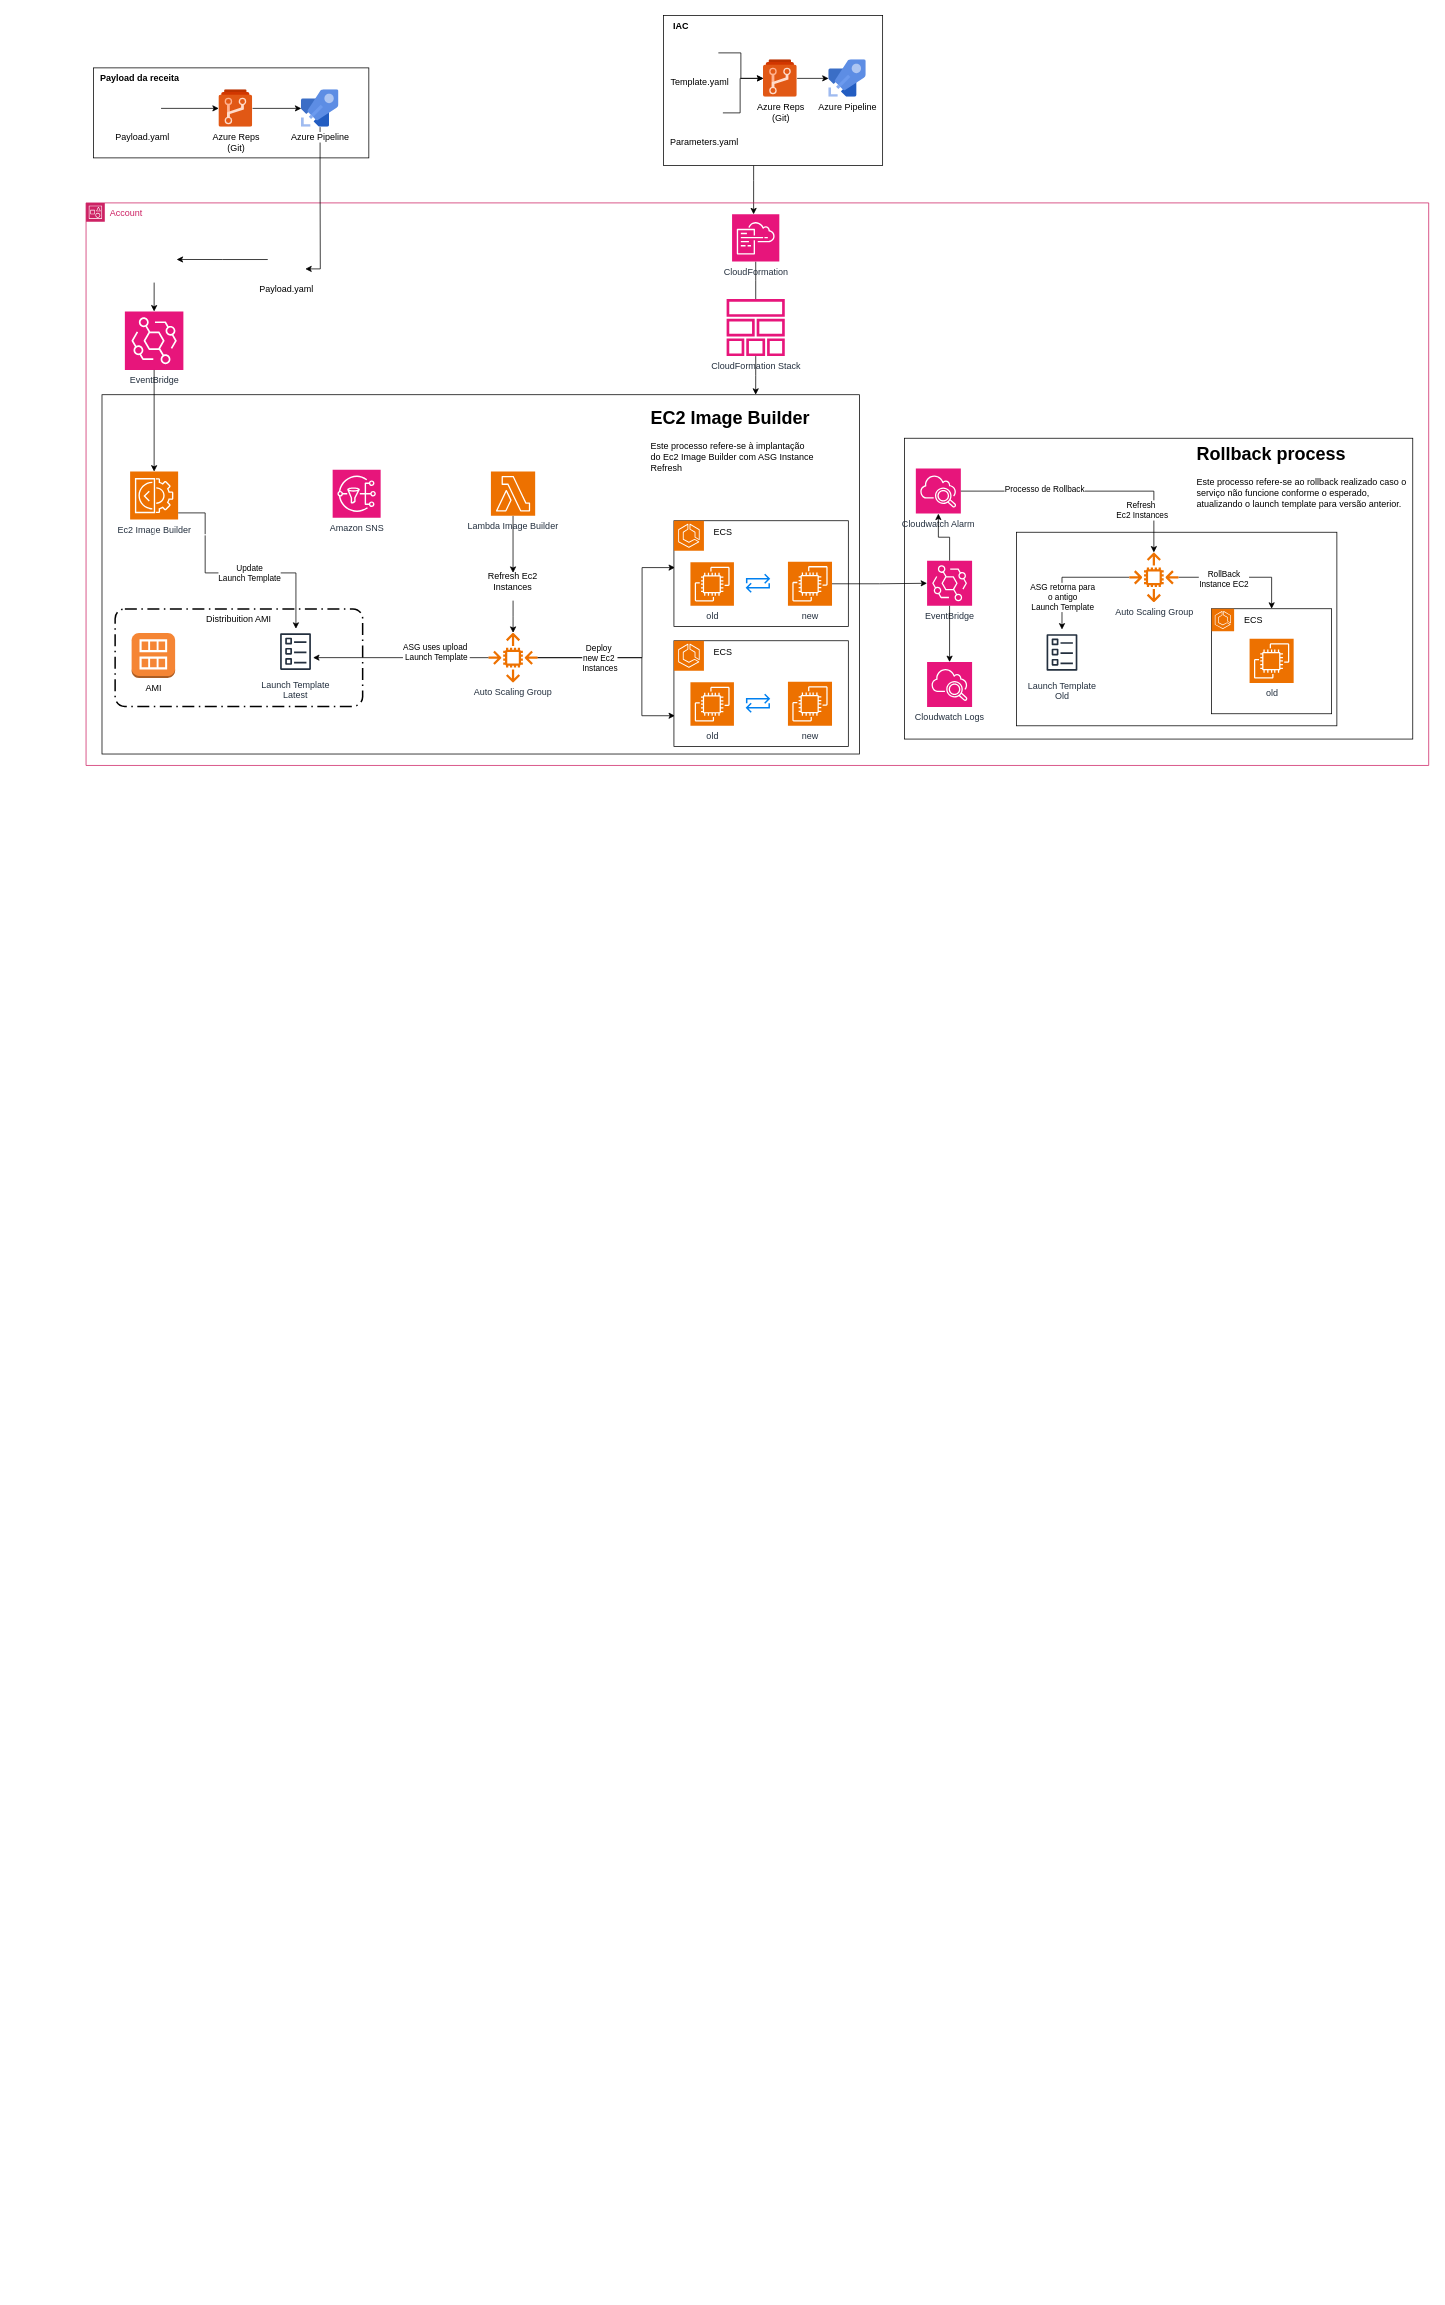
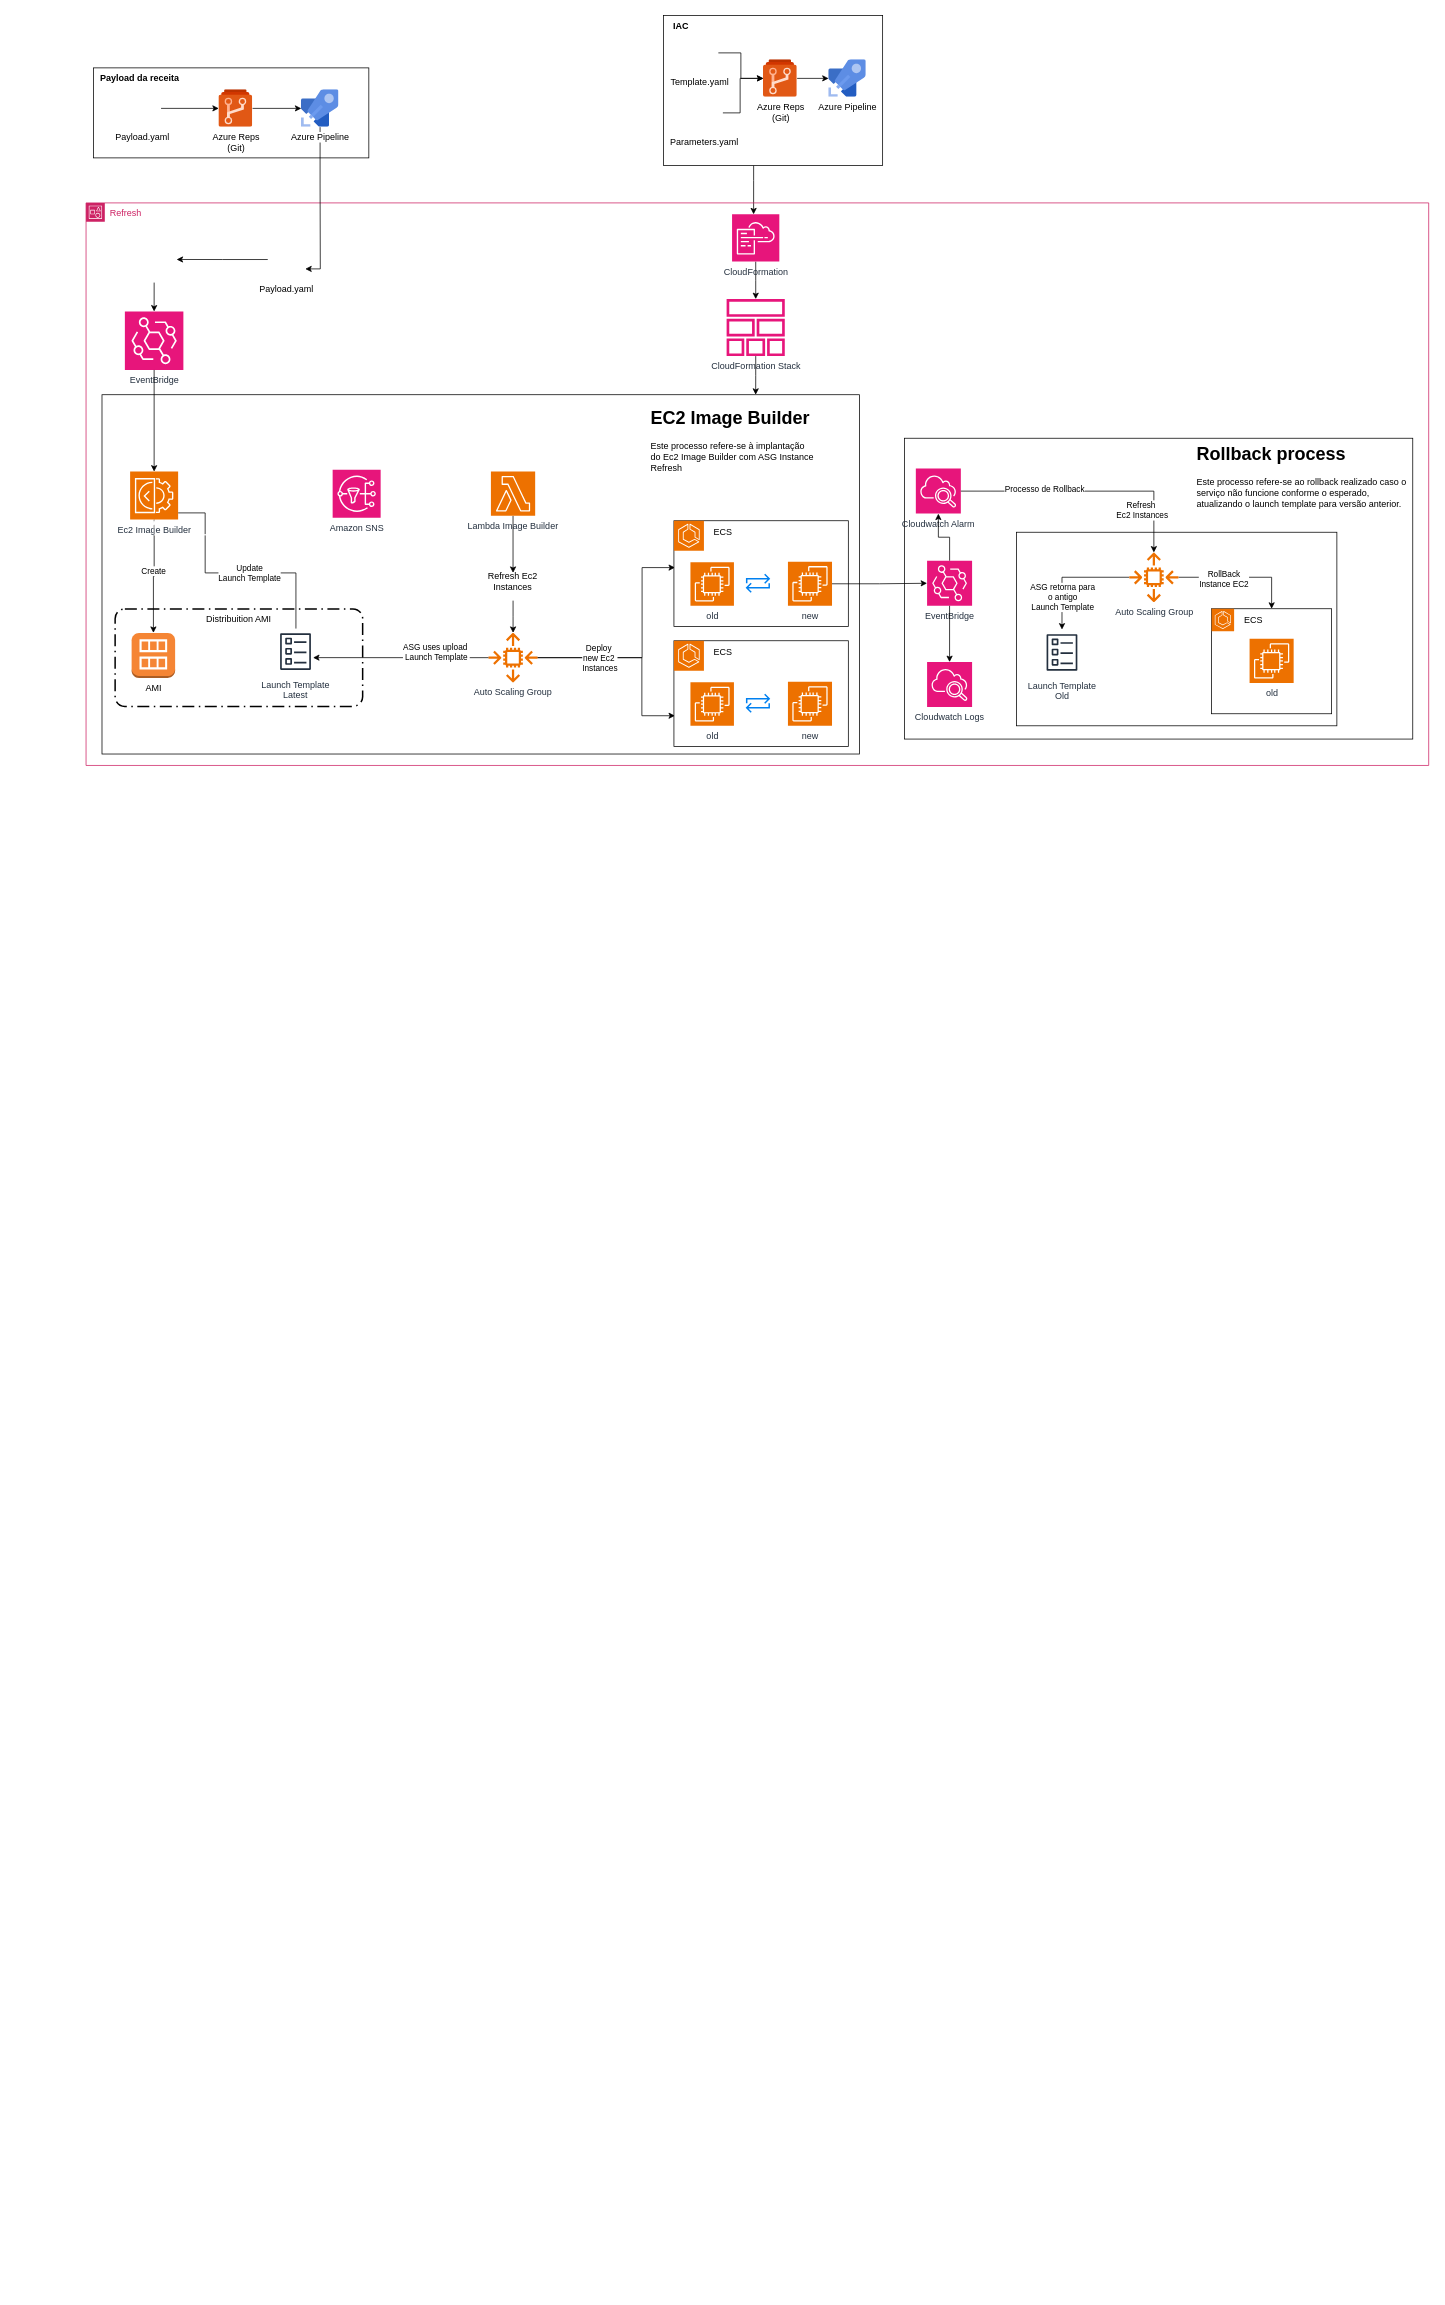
(128, 214) -> (128, 214)
(755, 294) -> (755, 292)
none -> (153, 597)
(296, 622) -> (296, 624)
